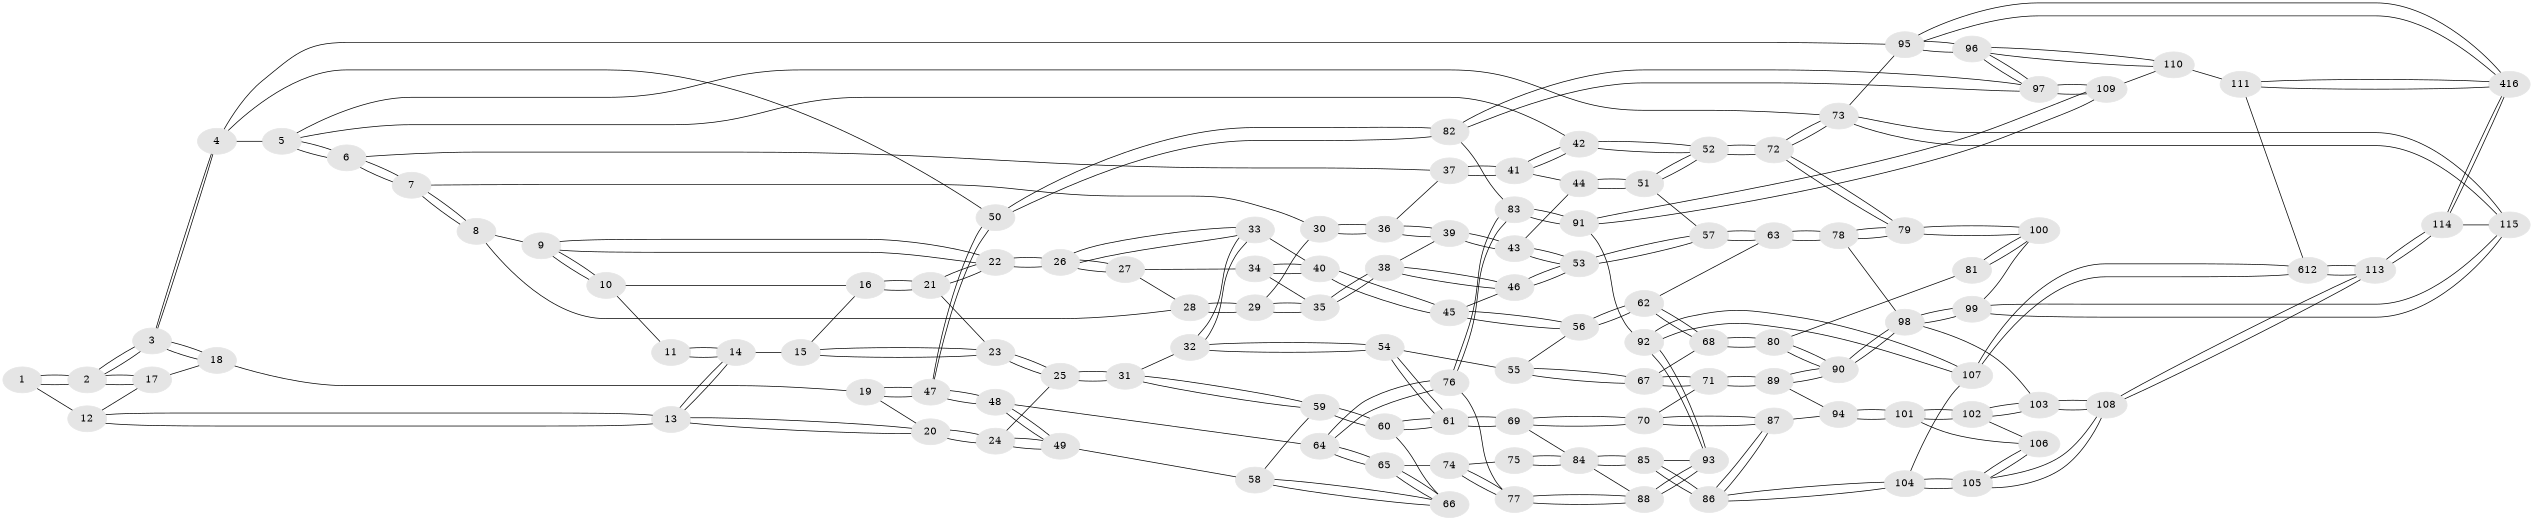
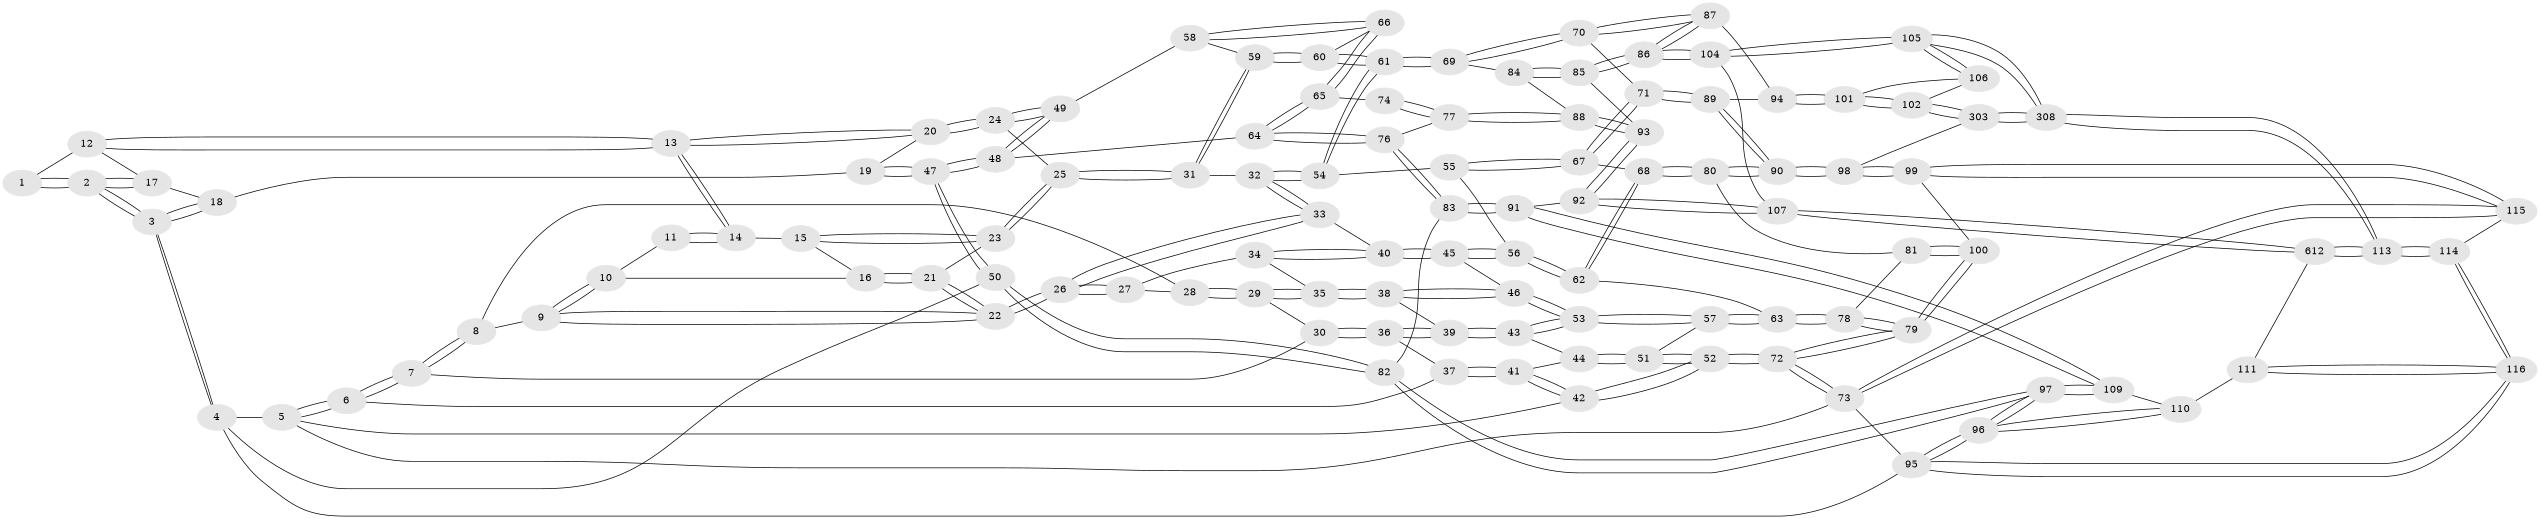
(2510, 84) -> (2516, 370)
(1872, 279) -> (1881, 283)
(2039, 405) -> (1979, 117)
(2106, 405) -> (2046, 117)
(1514, 461) -> none
